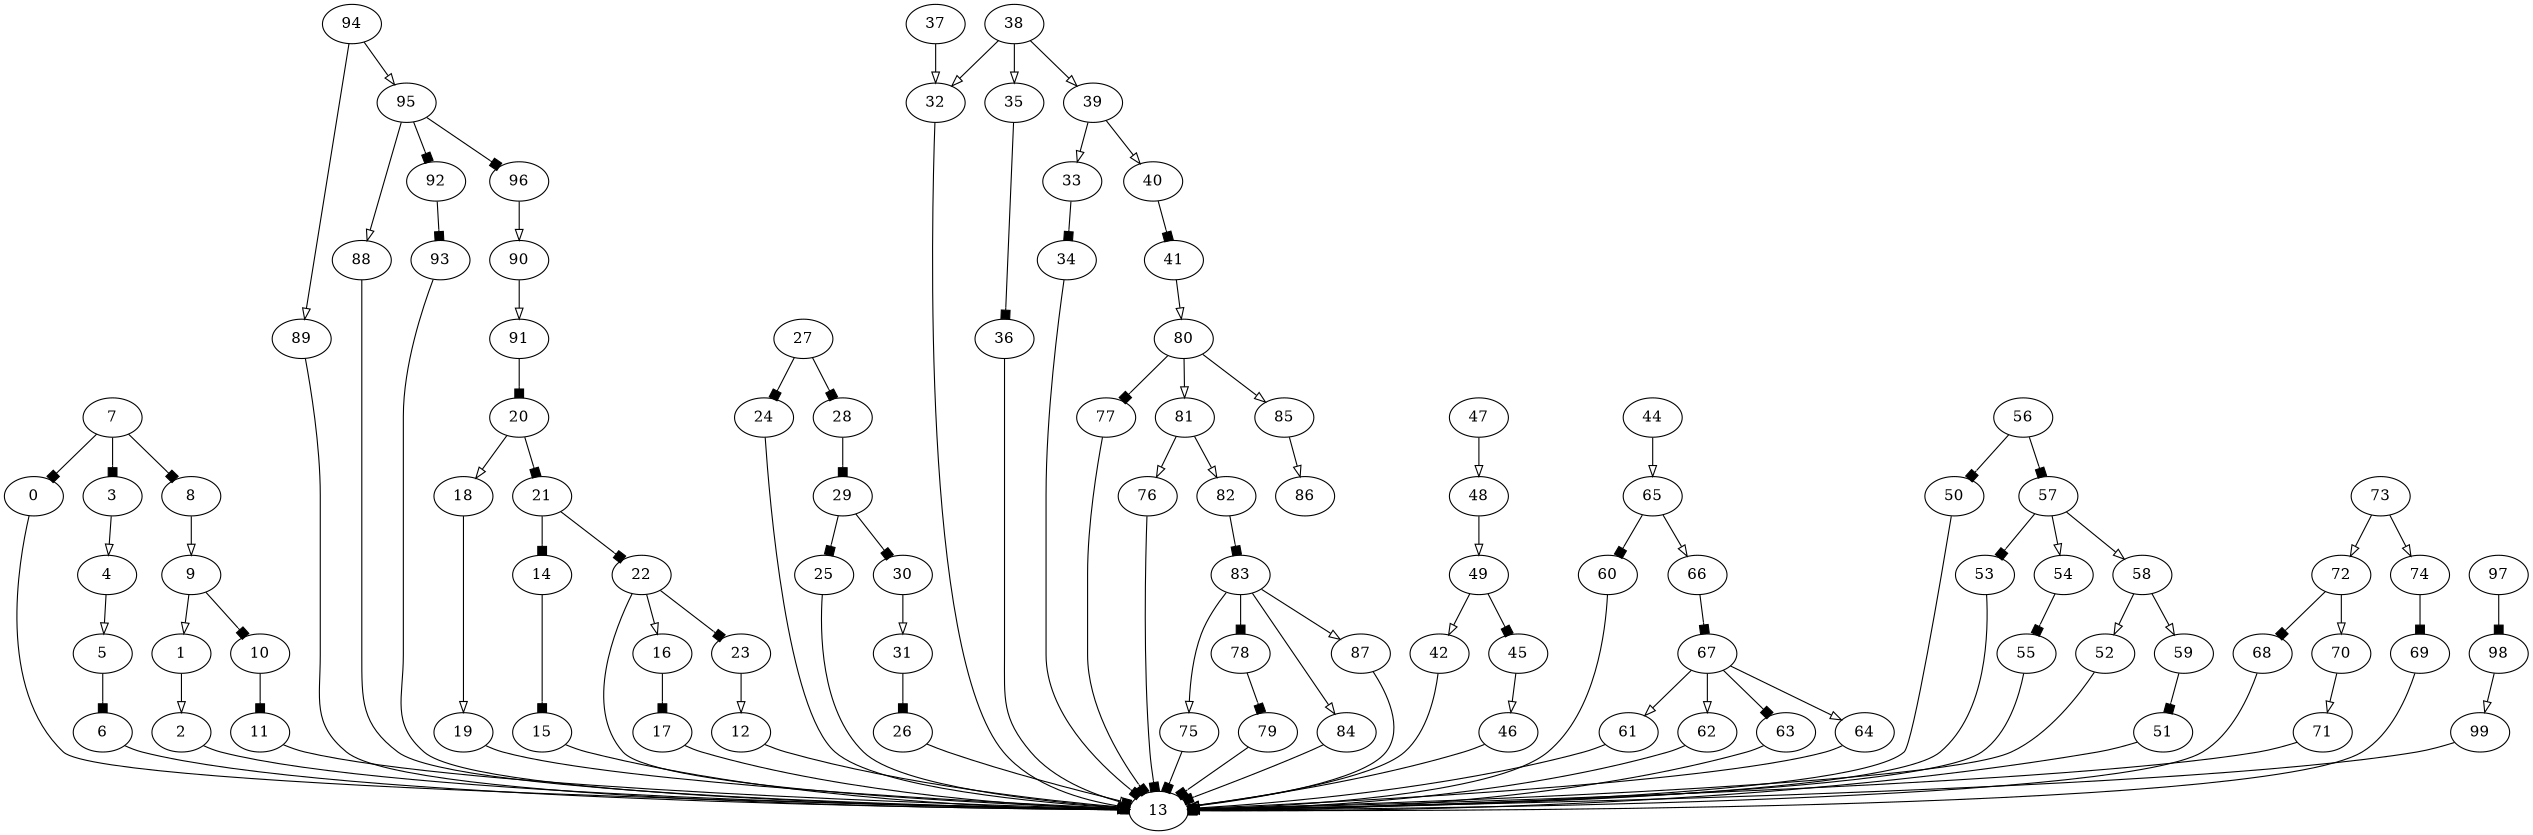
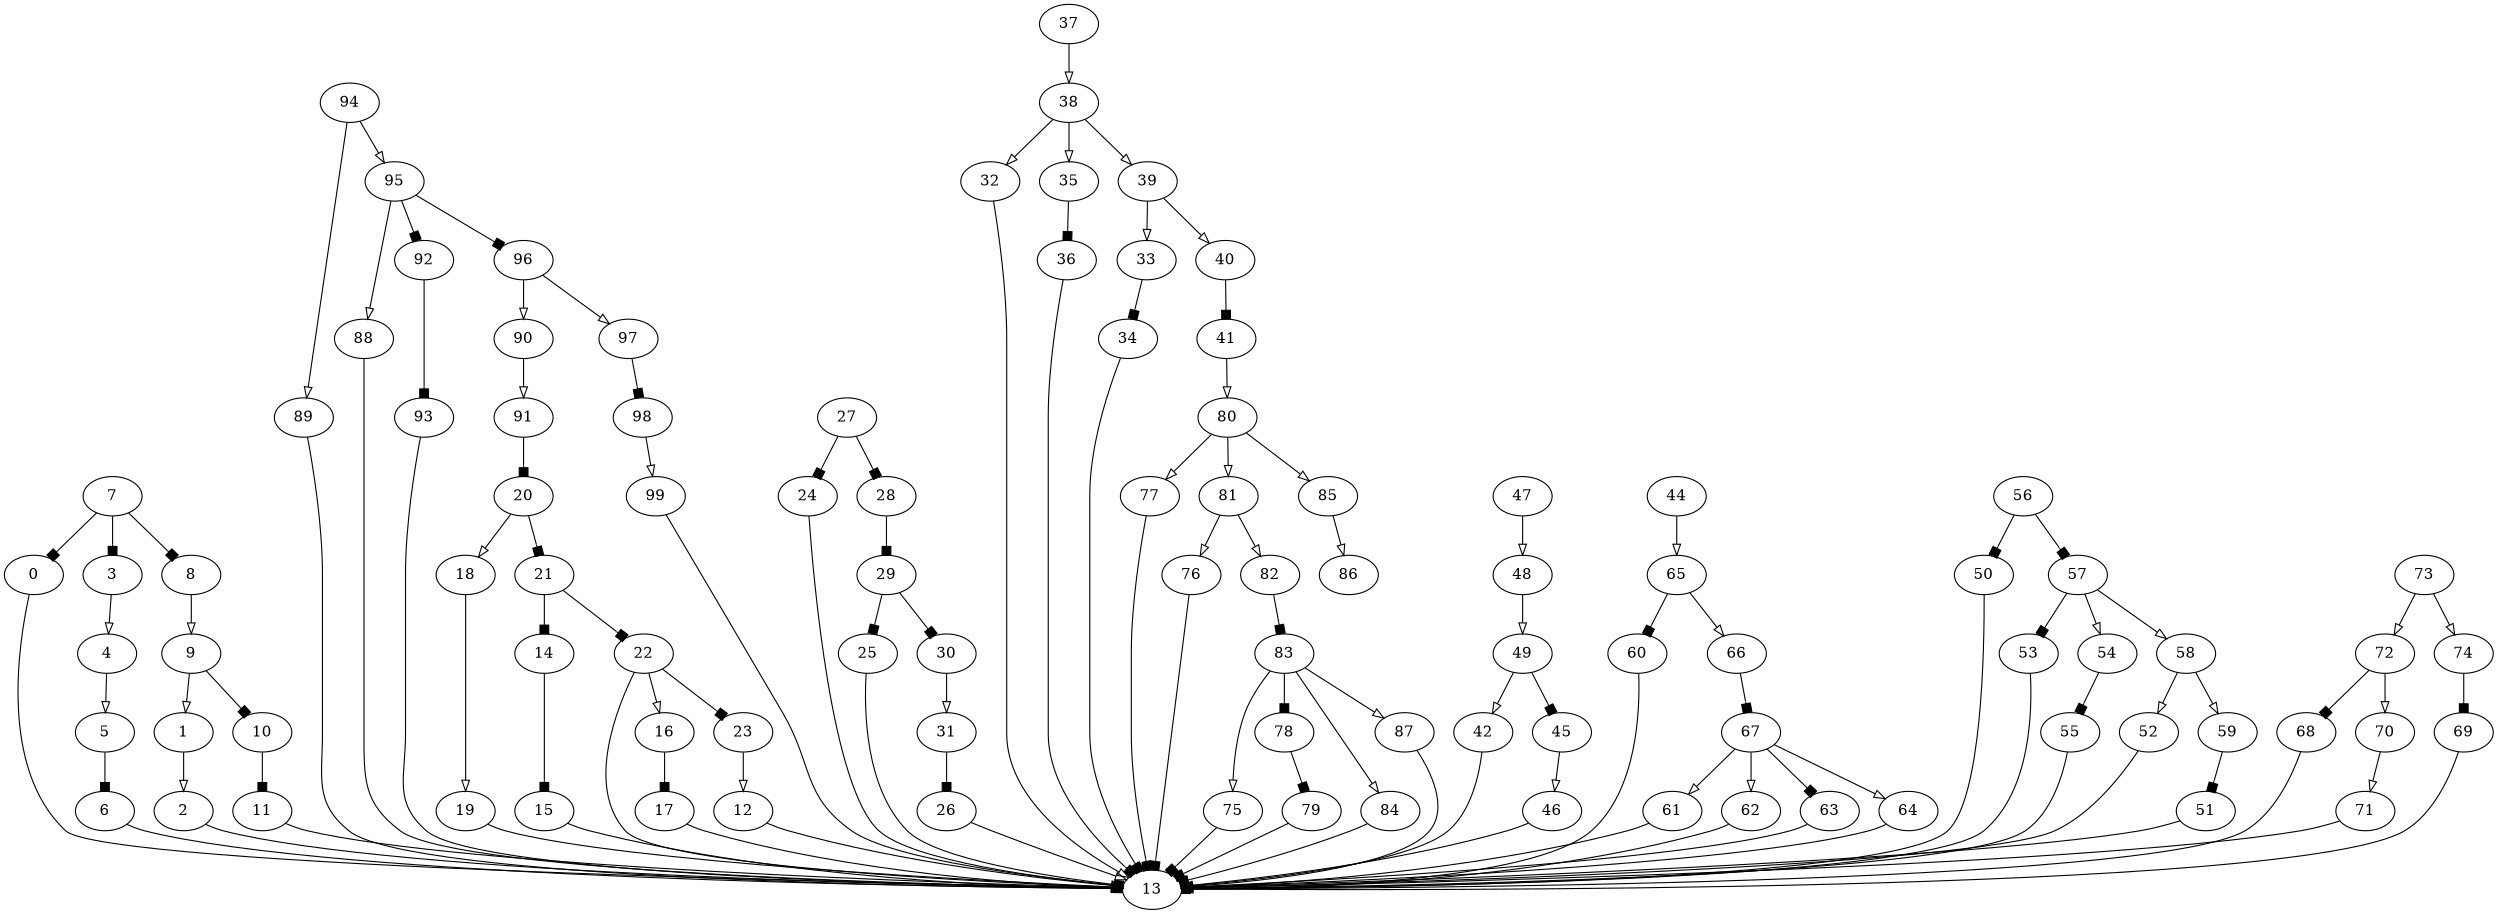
(936, 58) -> (1069, 58)
none -> (572, 296)
(1149, 374) -> (1193, 453)
